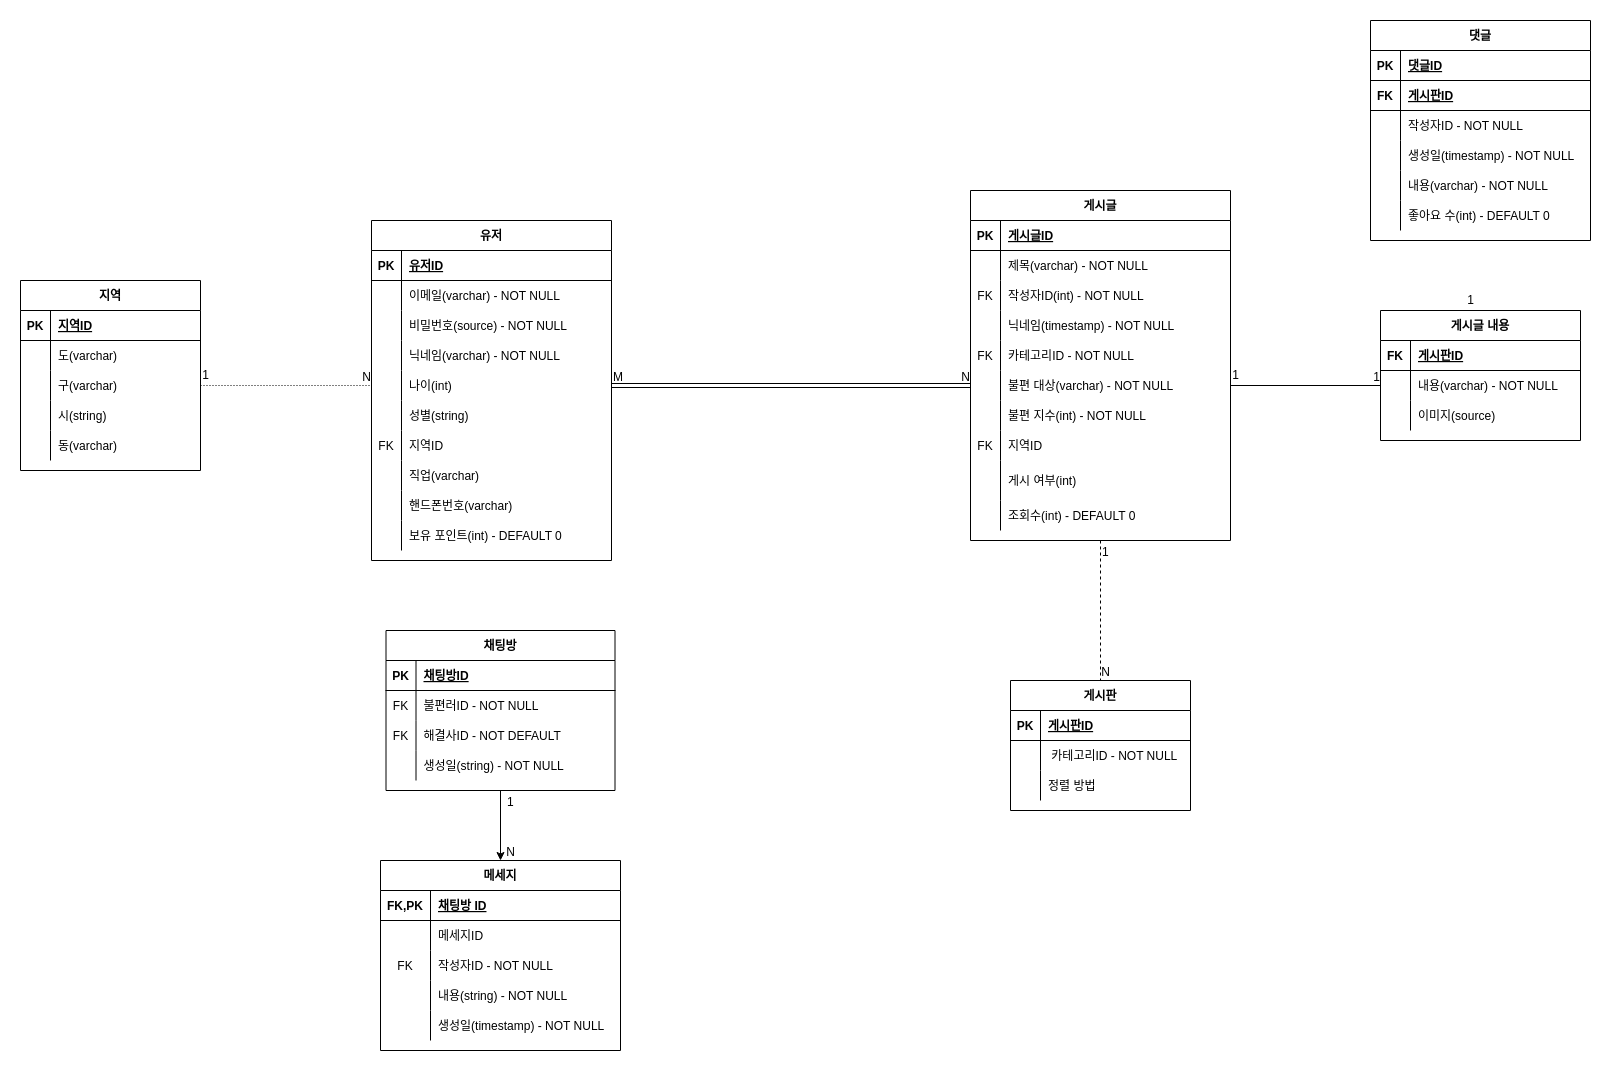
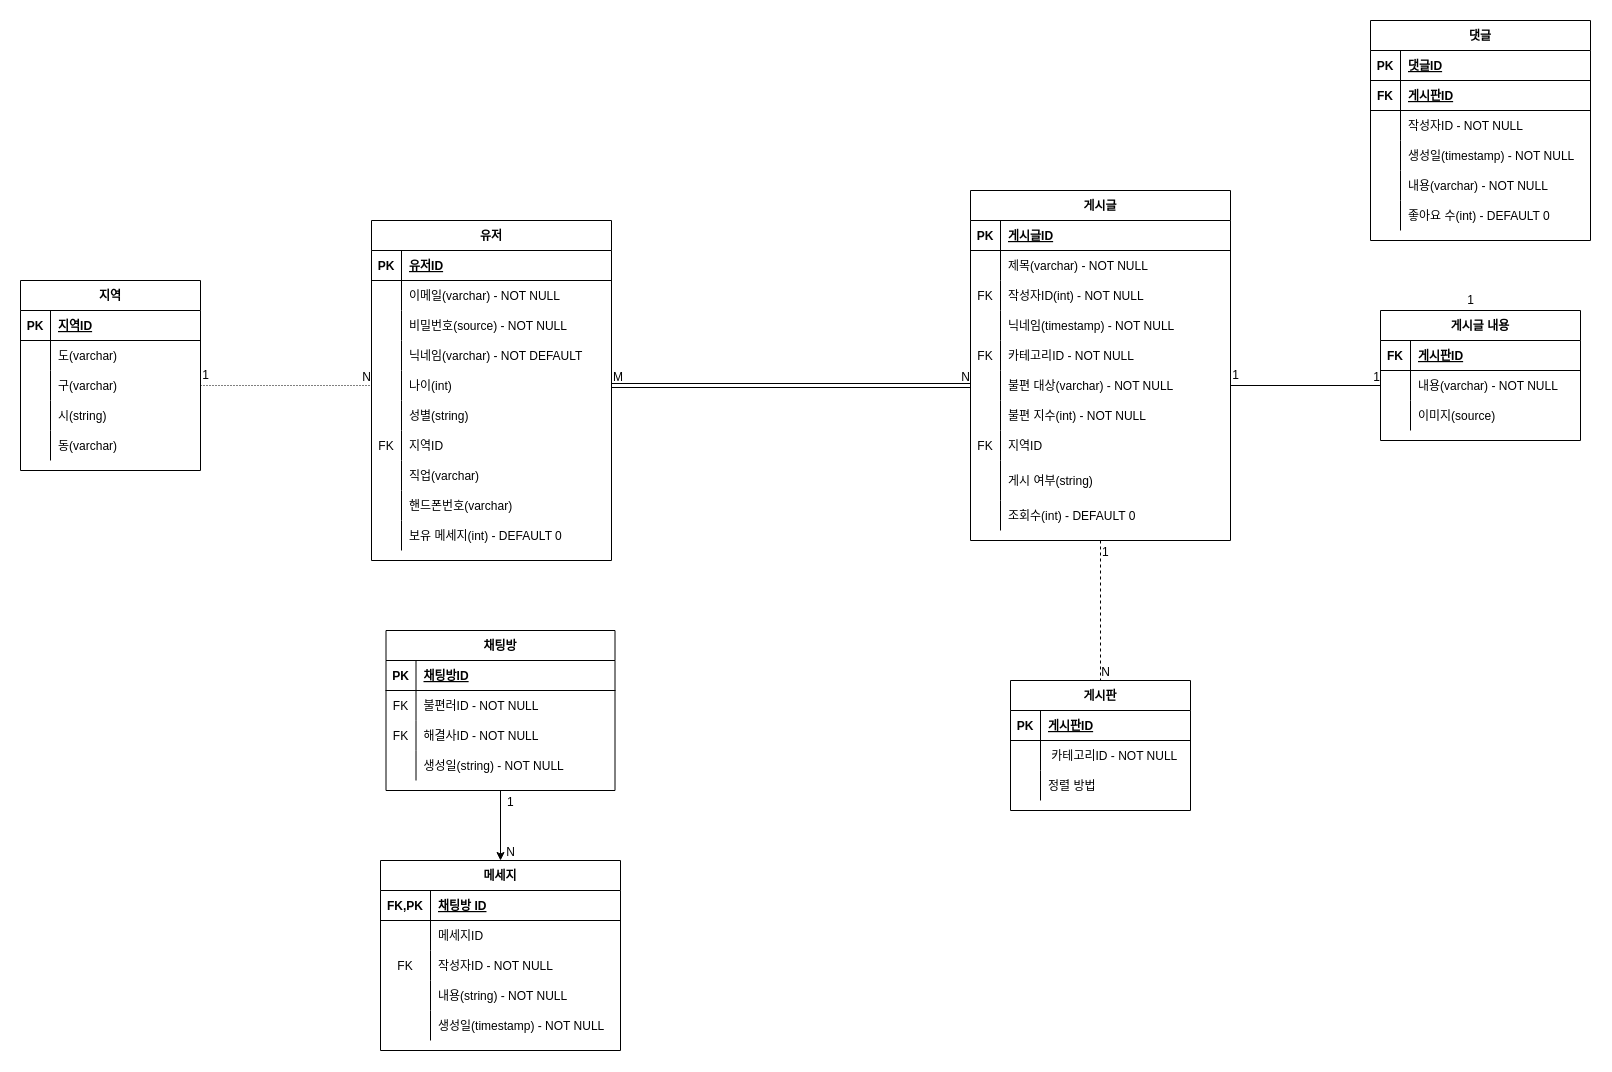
(490, 356) -> (500, 356)
(1049, 481) -> (1059, 481)
(492, 536) -> (492, 536)
(491, 736) -> (481, 736)
